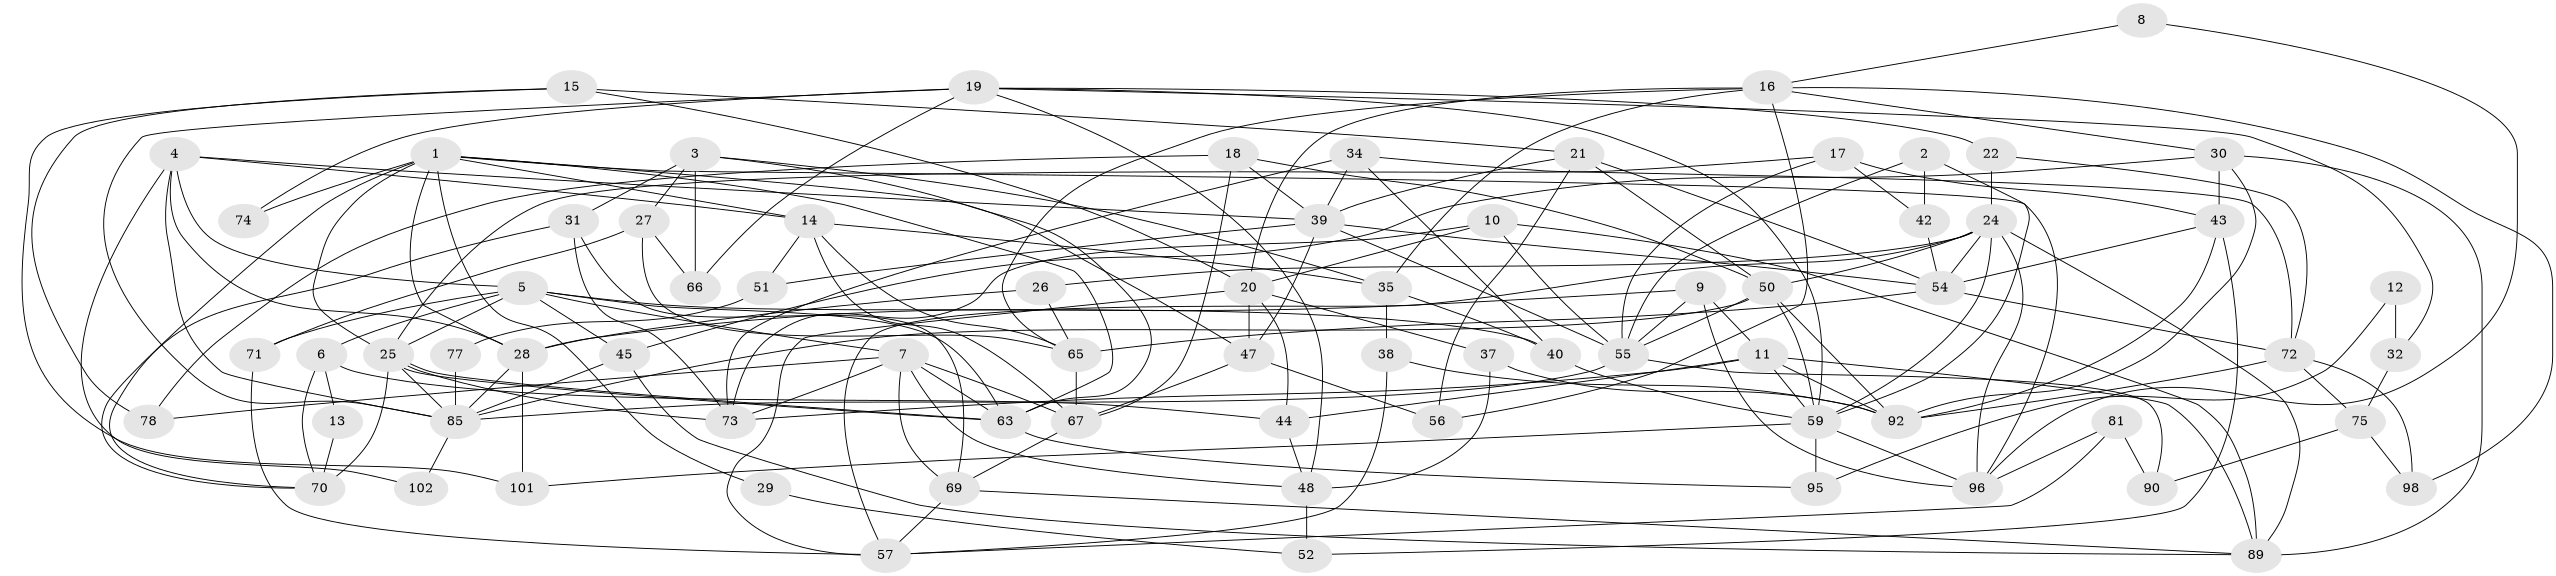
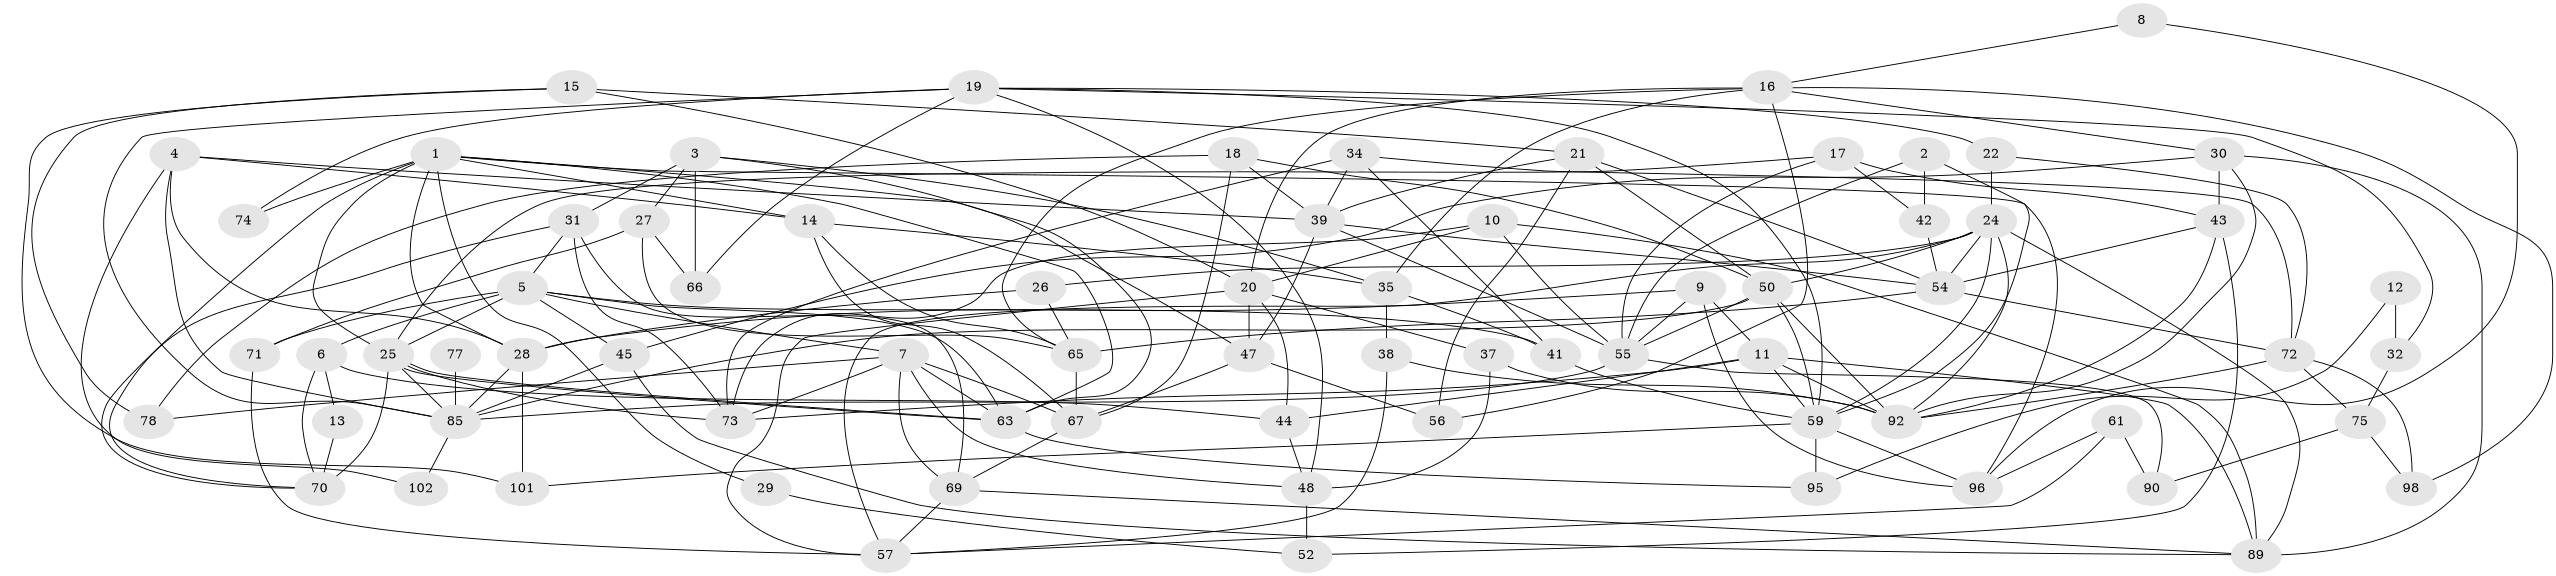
(304, 268) -> (553, 248)
(762, 288) -> none
(2004, 352) -> (1985, 340)
(1556, 355) -> (1556, 355)
(2117, 422) -> (2117, 422)
